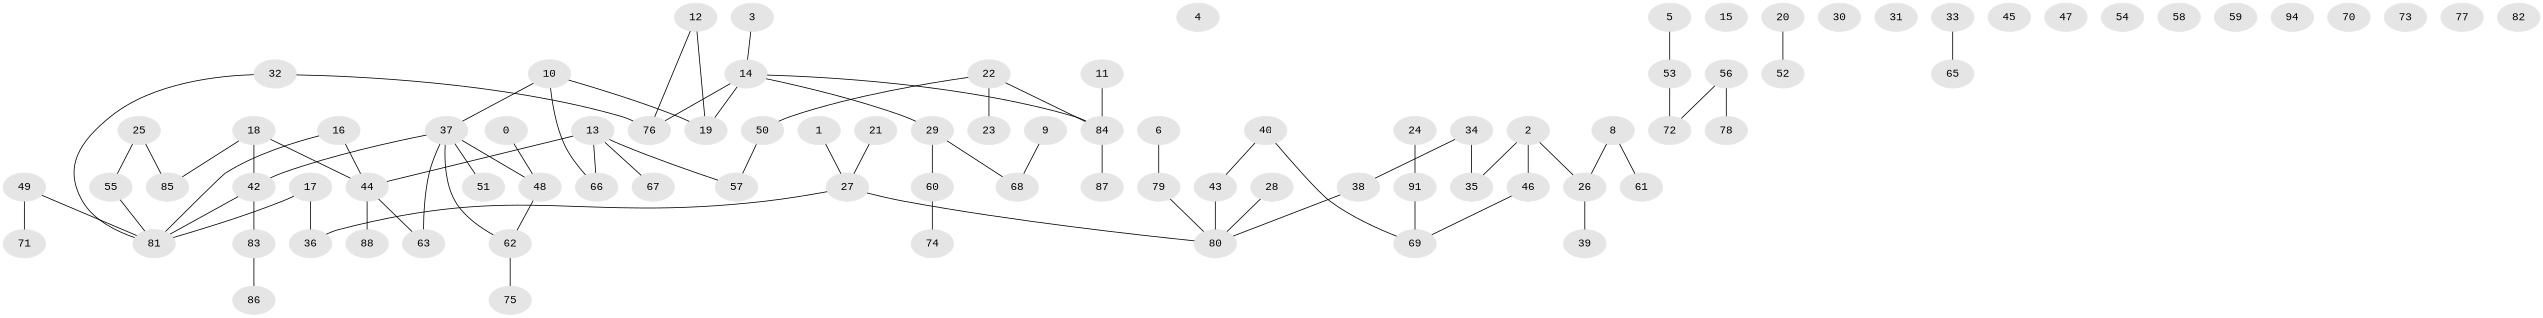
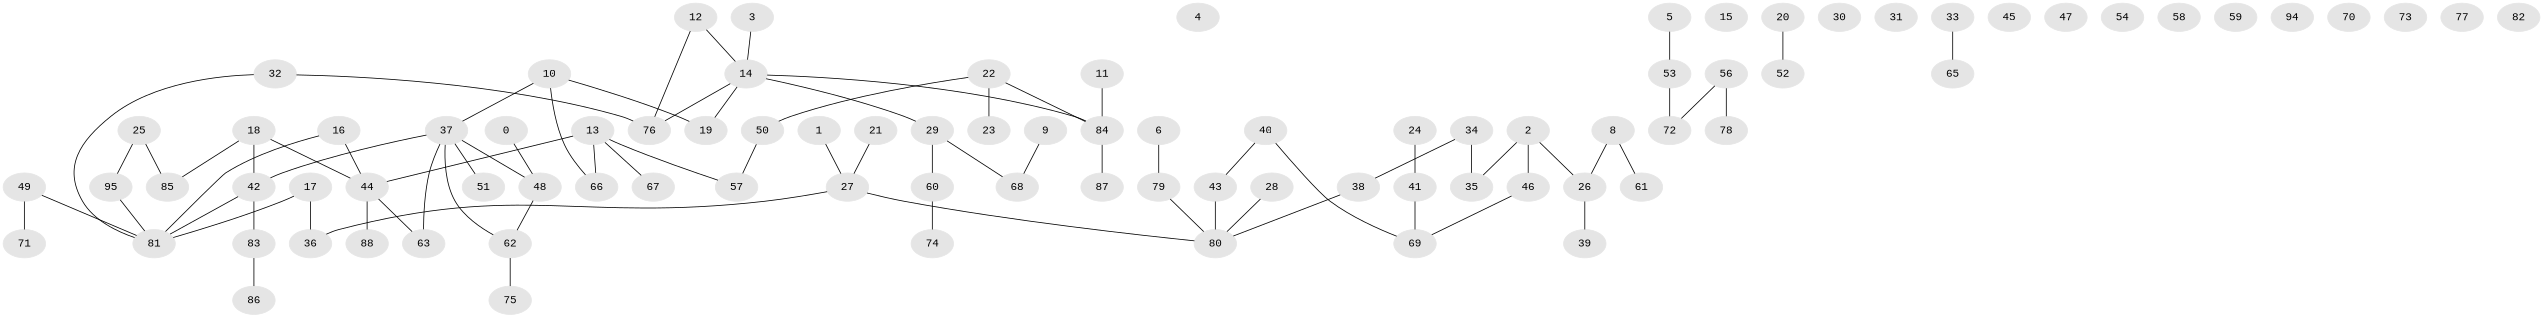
(701, 74) -> (721, 46)
(111, 187) -> (111, 187)
(1415, 187) -> (1415, 187)
